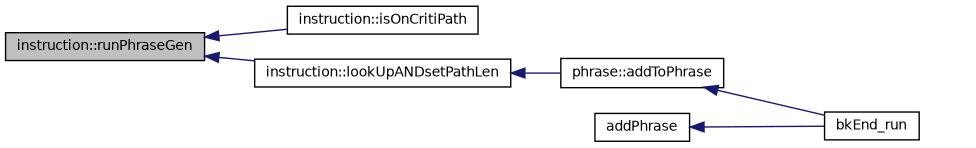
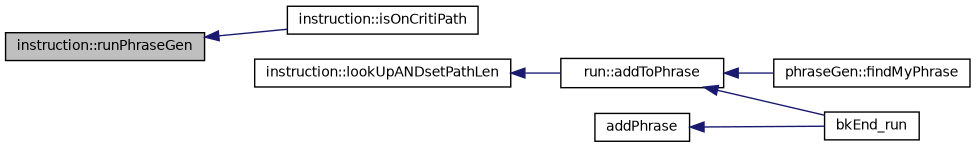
(237, 59) -> none
(642, 73) -> (642, 73)
none -> (872, 73)
